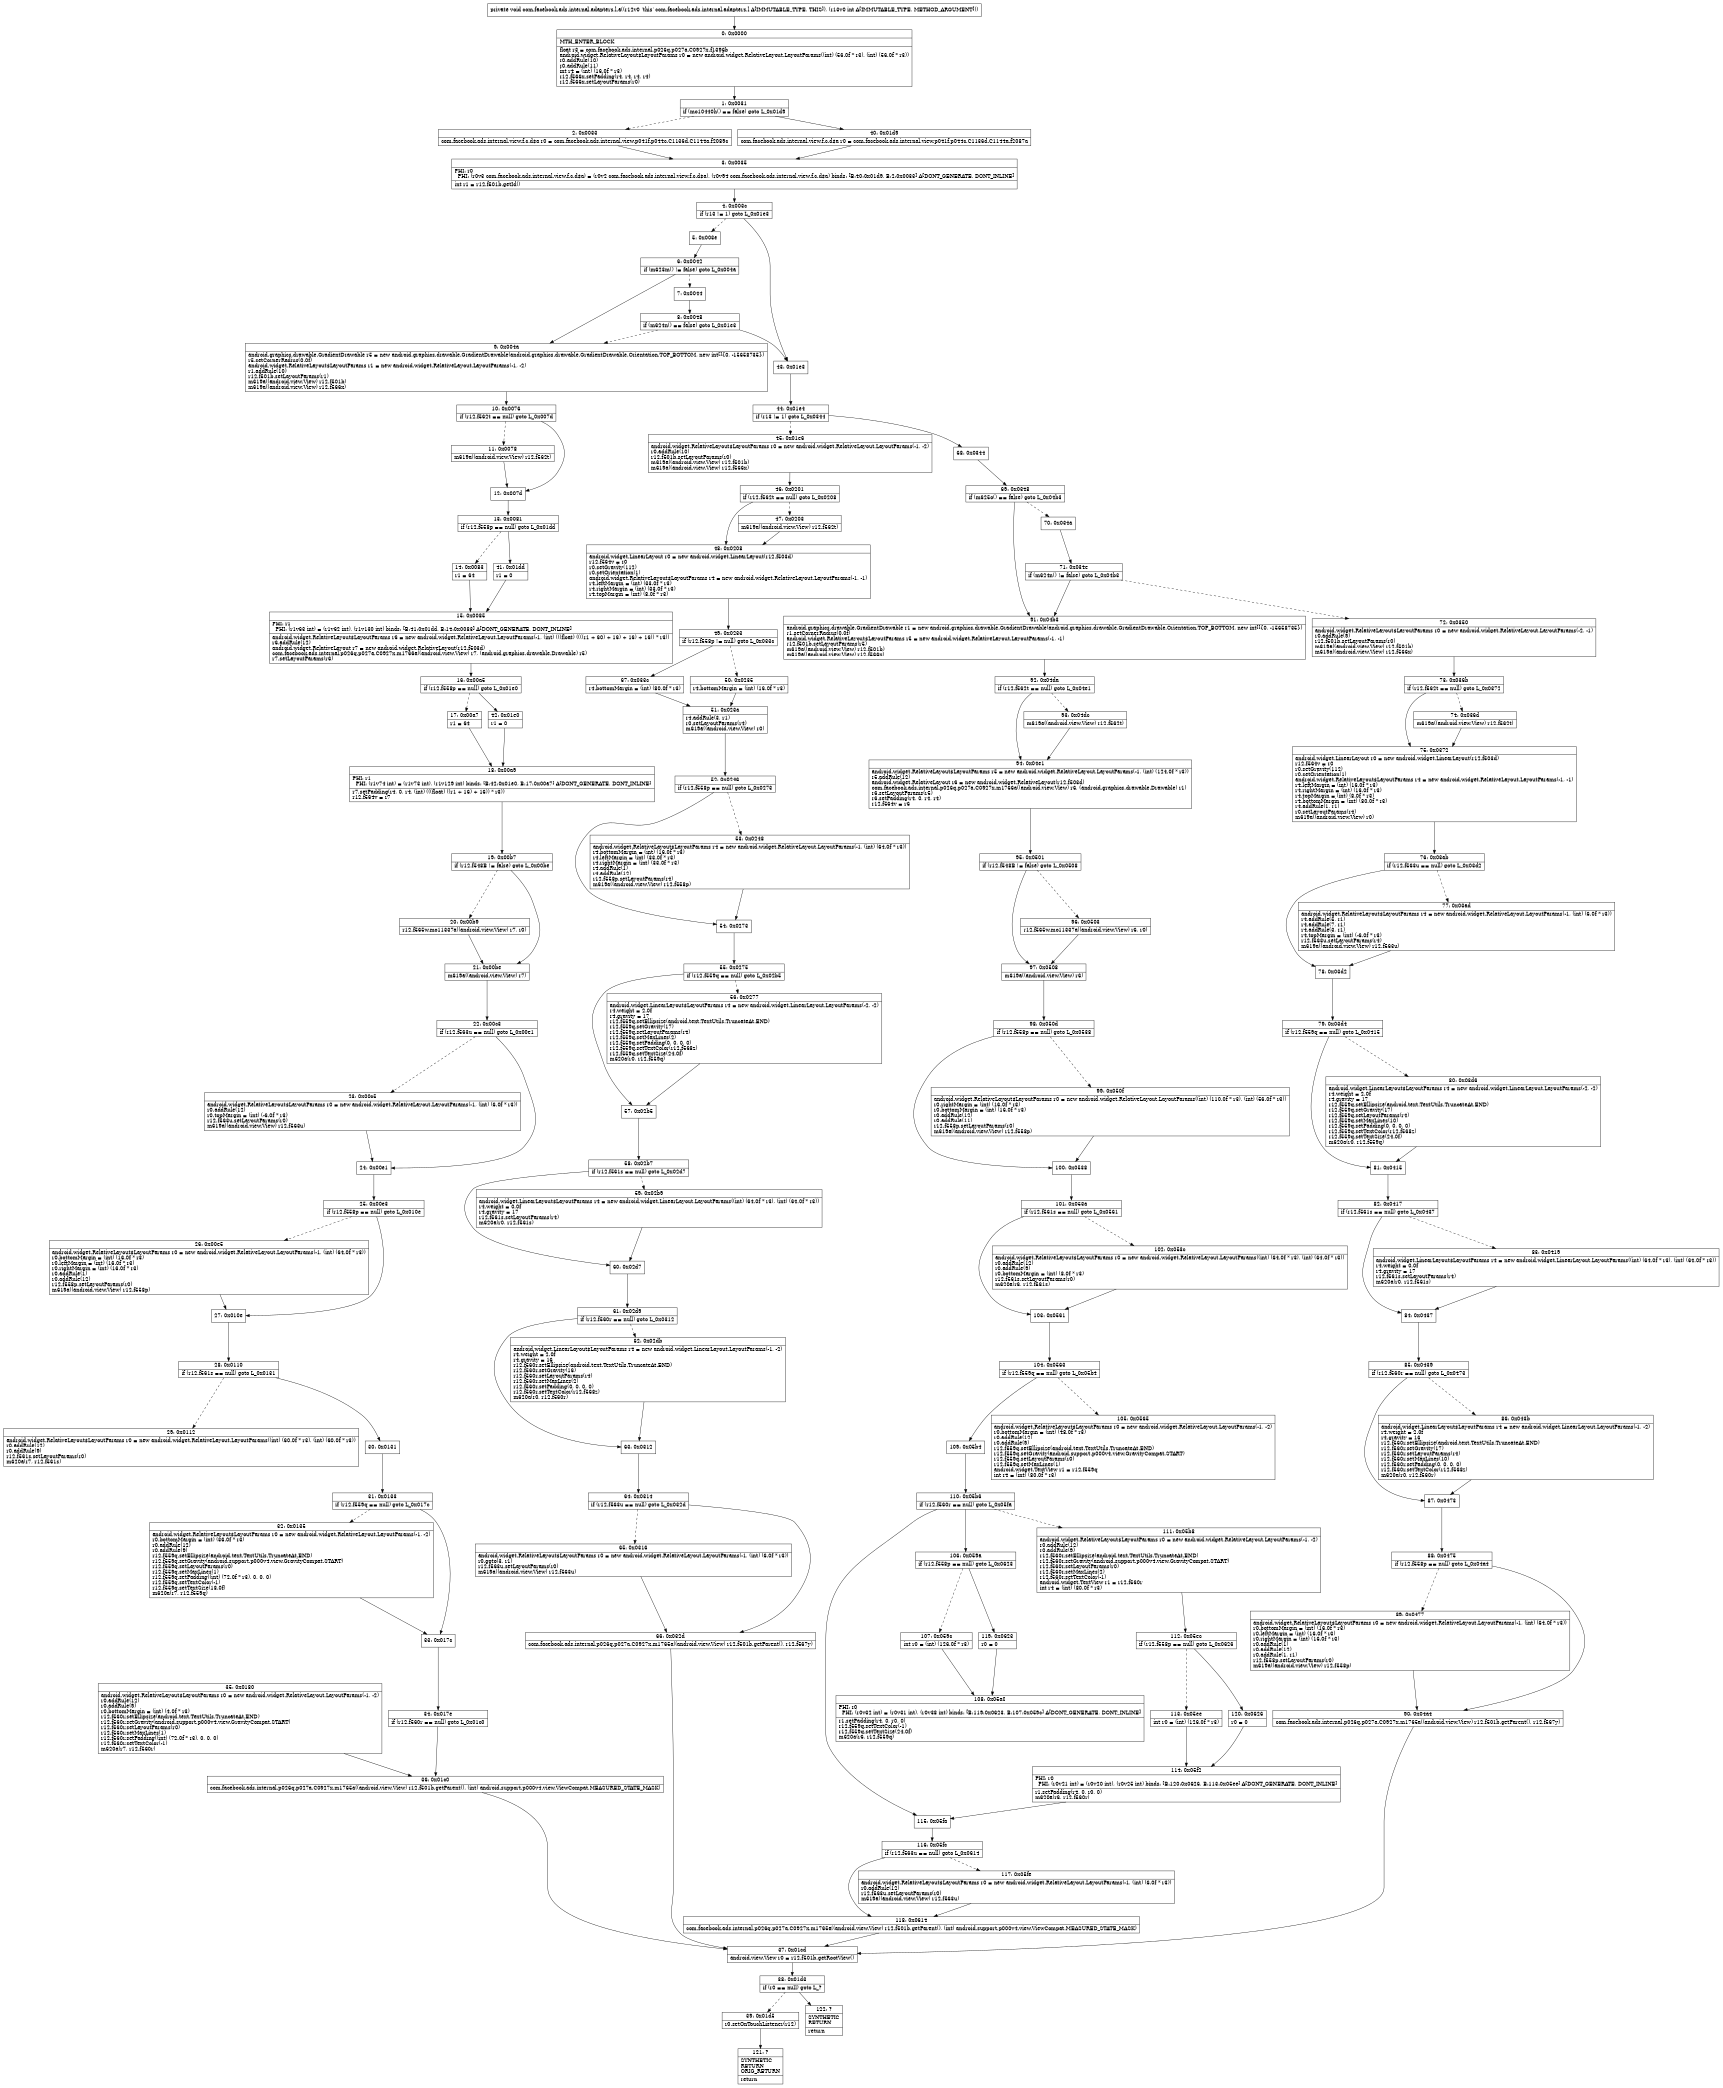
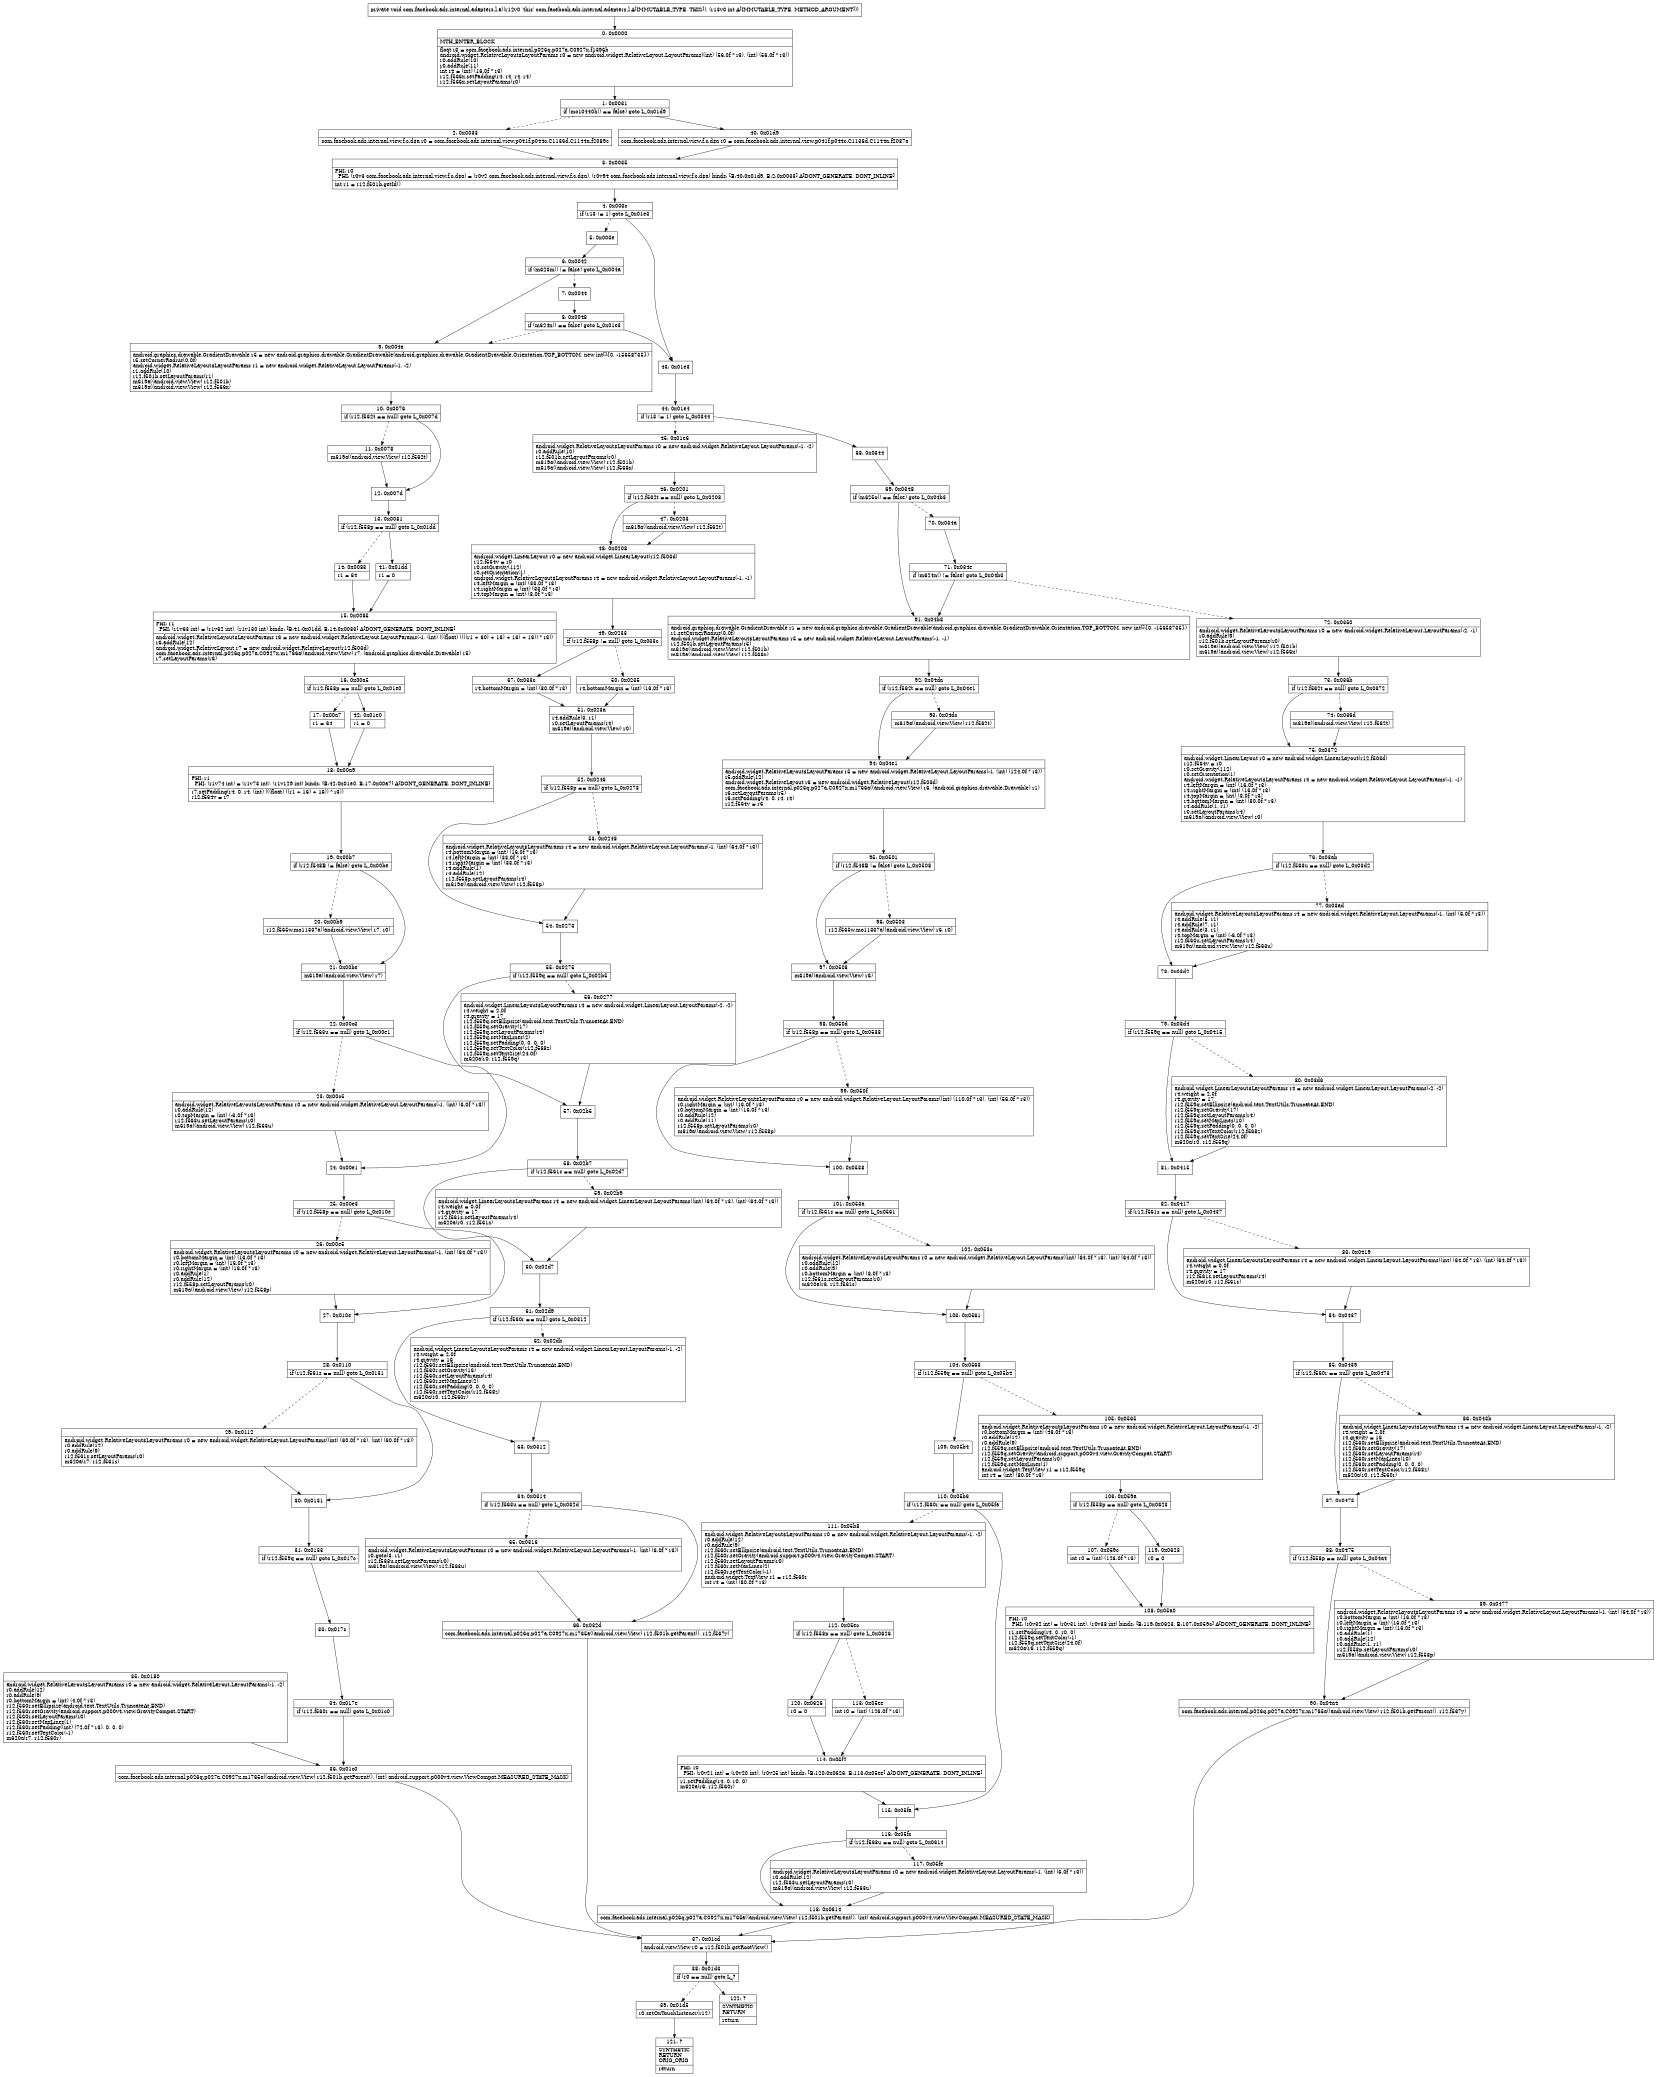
none -> (281, 1479)
(966, 1529) -> (1121, 1485)
(291, 1560) -> none
(760, 2072) -> (674, 2061)
